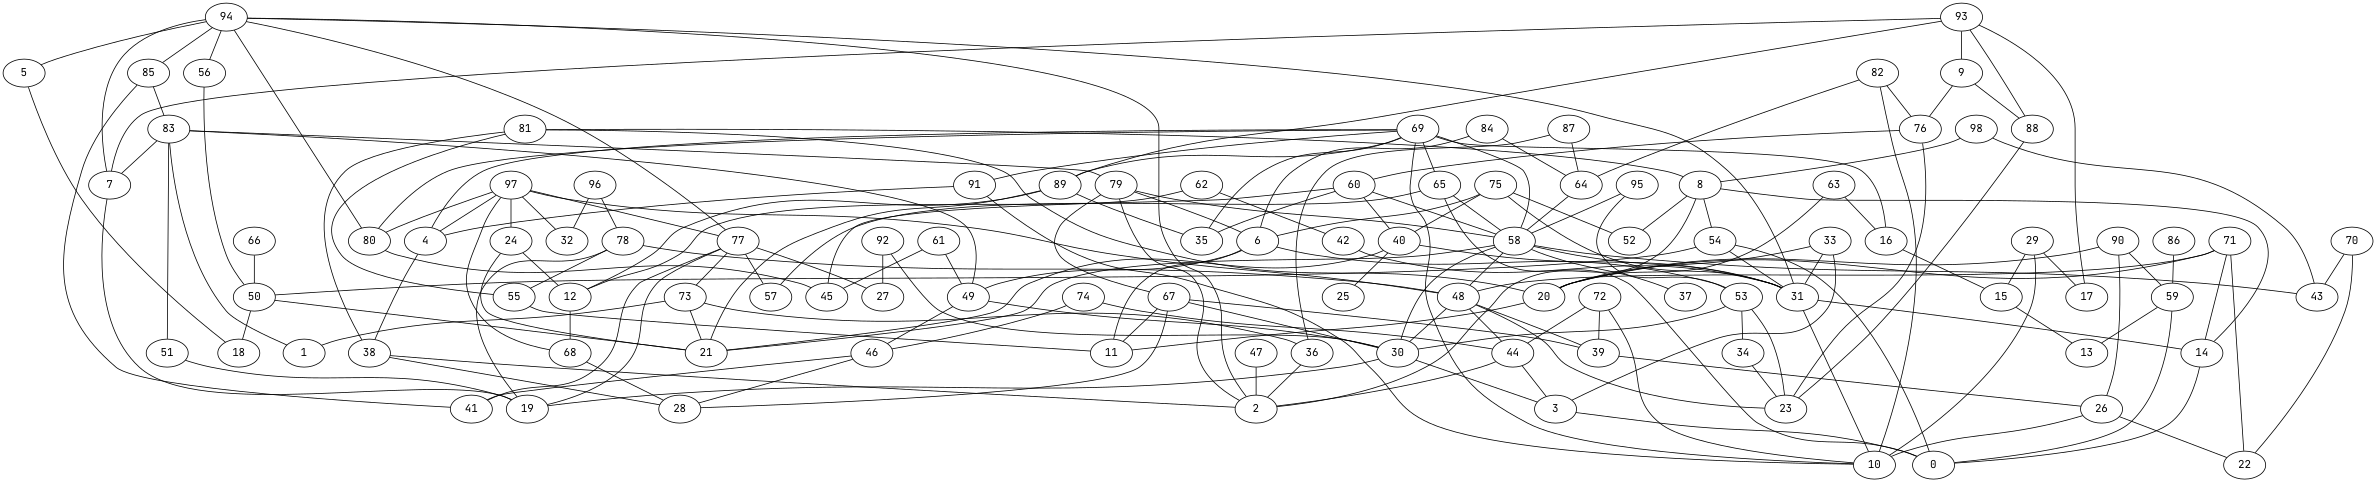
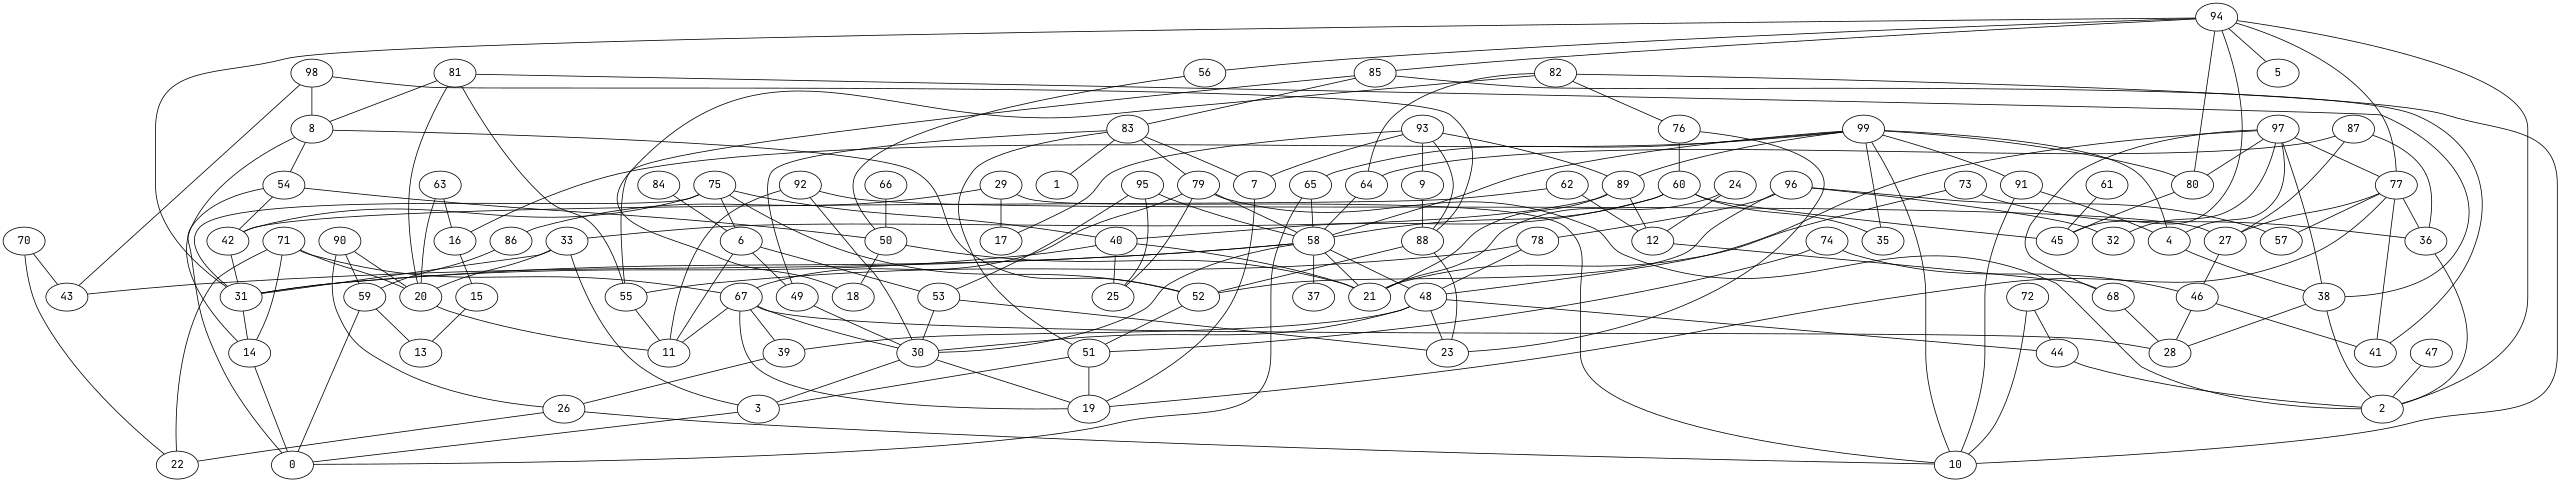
(115, 68) -> (2225, 191)
none -> (959, 89)
(1941, 101) -> none
none -> (1014, 116)
(1418, 129) -> (1864, 129)
(1539, 160) -> none
none -> (2303, 188)
(1090, 203) -> (2040, 204)
(1188, 211) -> (1167, 241)
(511, 213) -> (2304, 209)
none -> (517, 216)
(1132, 216) -> (1124, 226)
(111, 236) -> (854, 130)
none -> (700, 245)
none -> (1146, 250)
(950, 263) -> none
(2018, 268) -> (753, 205)
(1756, 269) -> (252, 217)
(708, 273) -> (2411, 213)
(1846, 275) -> (509, 277)
none -> (1283, 276)
(492, 277) -> (879, 401)
none -> (1507, 277)
(1493, 304) -> none
(519, 319) -> none
(920, 325) -> (2211, 269)
none -> (1144, 325)
(1599, 325) -> none
(1366, 333) -> (1463, 321)
(1743, 353) -> none
(1534, 381) -> (924, 381)
(1839, 388) -> none
